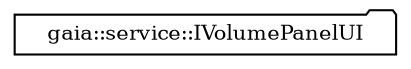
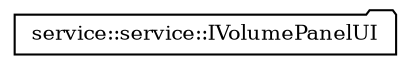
(205, 35) -> (205, 35)
